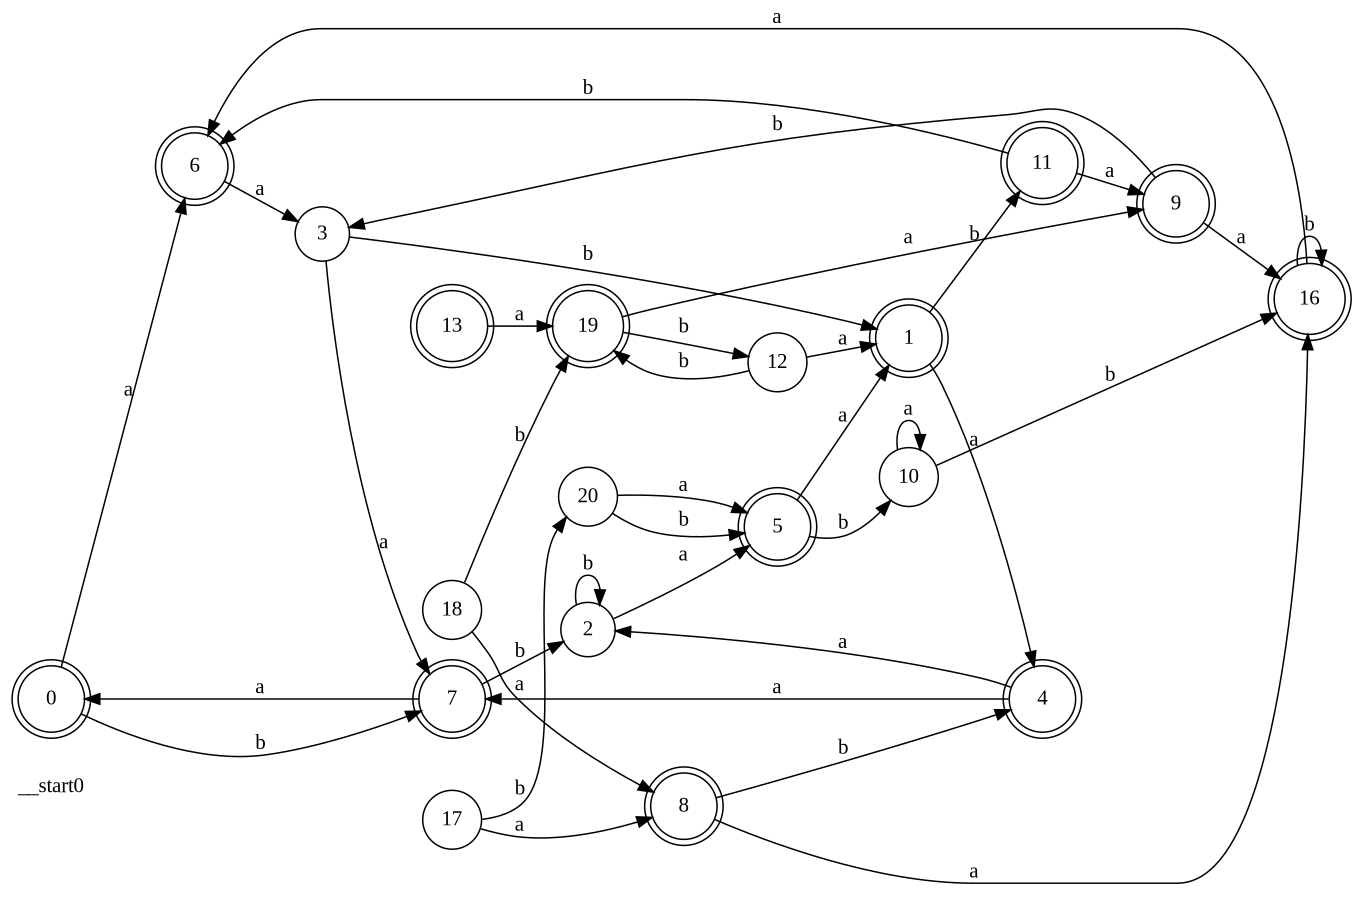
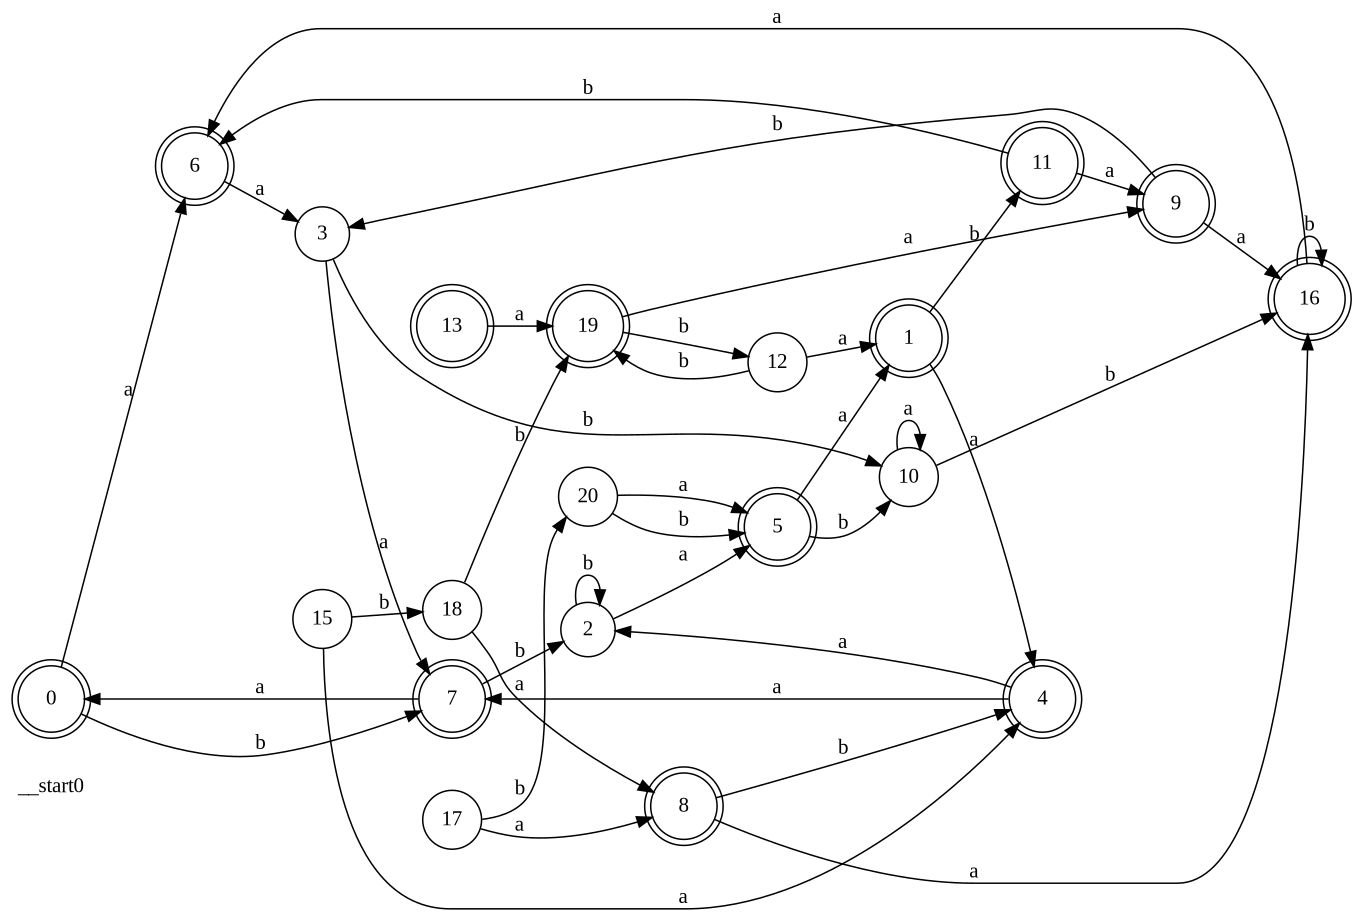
(607, 274) -> (565, 431)
none -> (322, 619)
